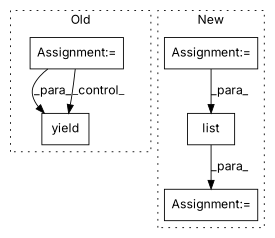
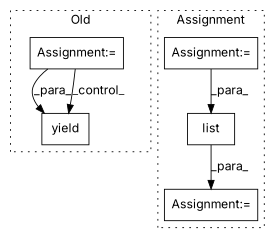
(211, 20) -> (211, 20)
